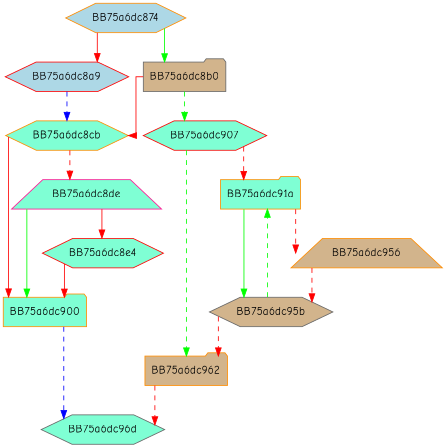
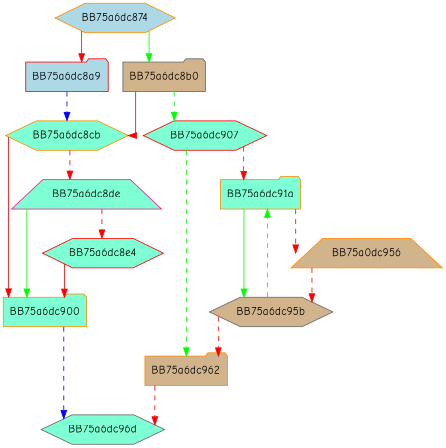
(67, 77) -> (67, 77)
(102, 220) -> (102, 220)
(367, 253) -> (367, 253)
